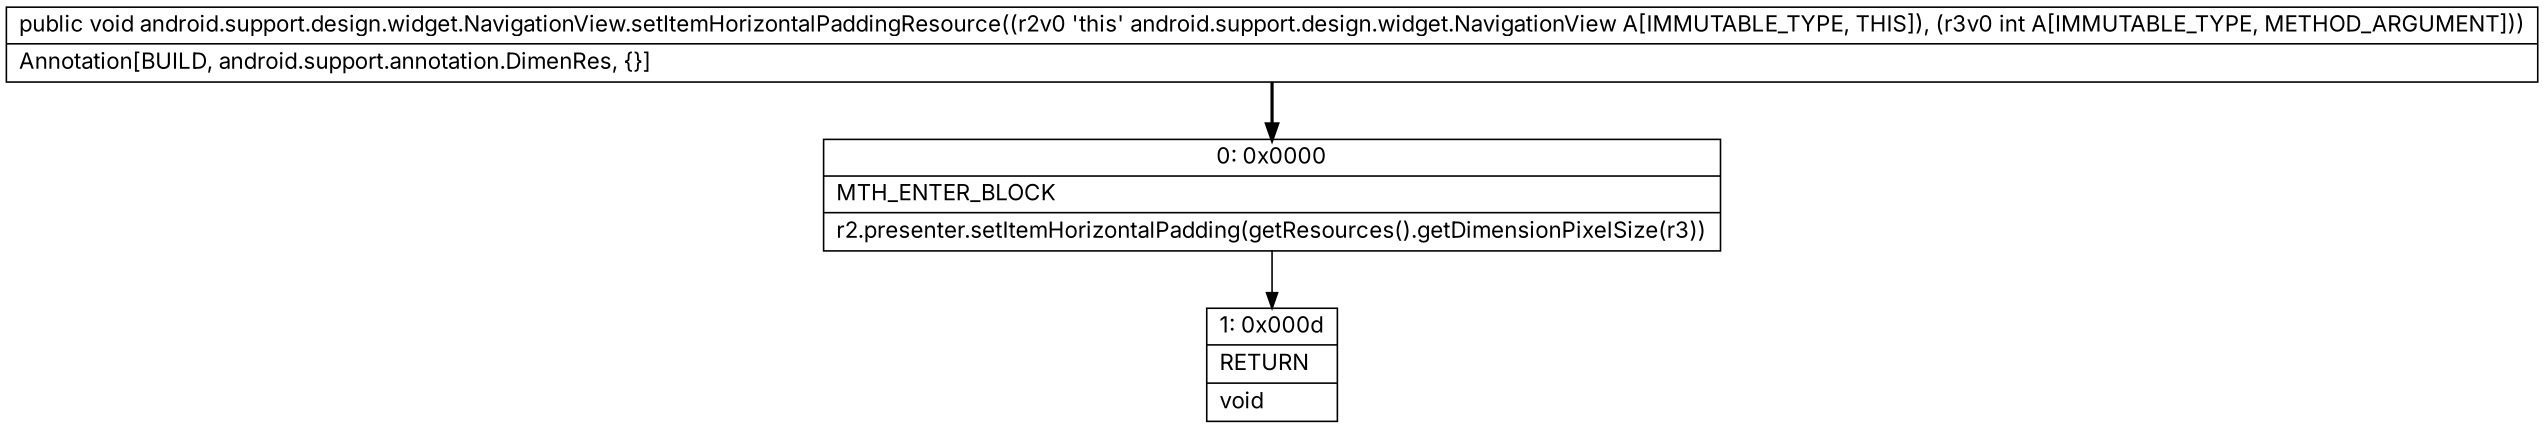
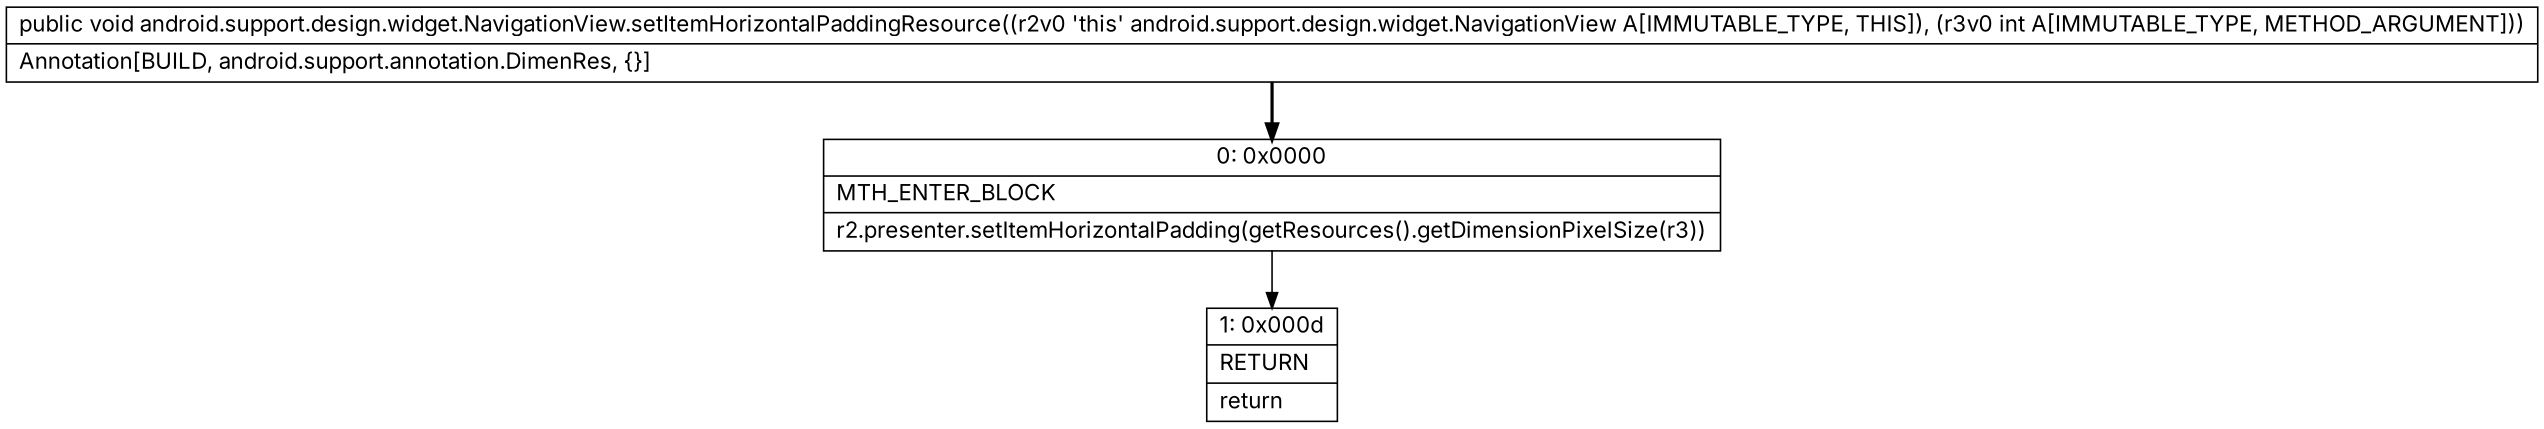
(1242, 401) -> (1251, 401)
